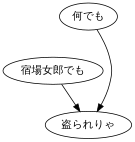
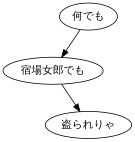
(111, 67) -> (73, 40)
